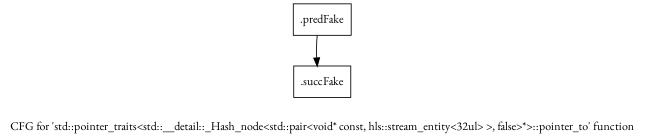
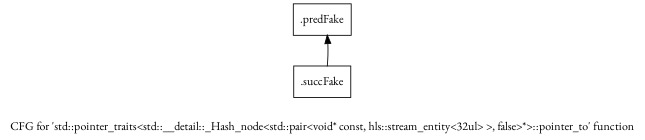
(317, 46) -> (328, 55)
